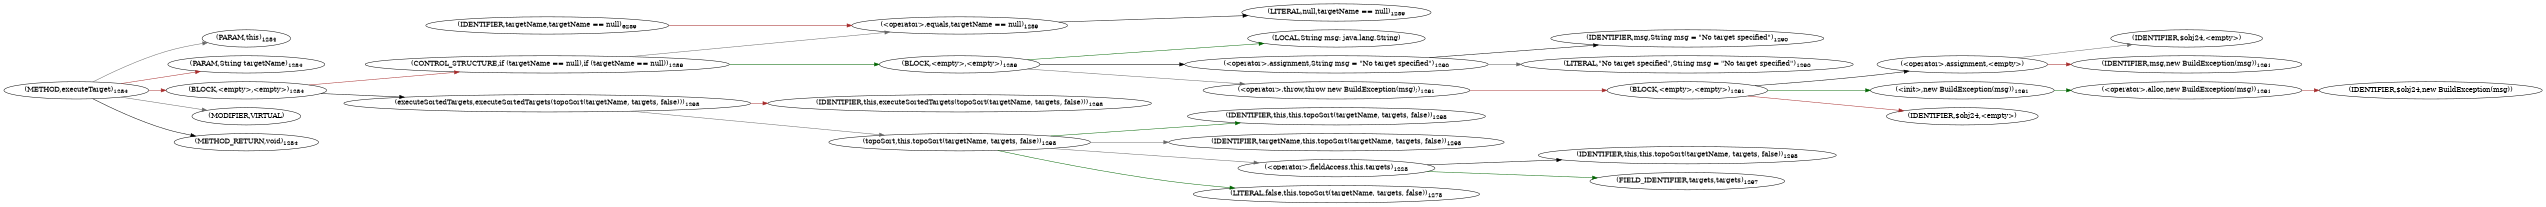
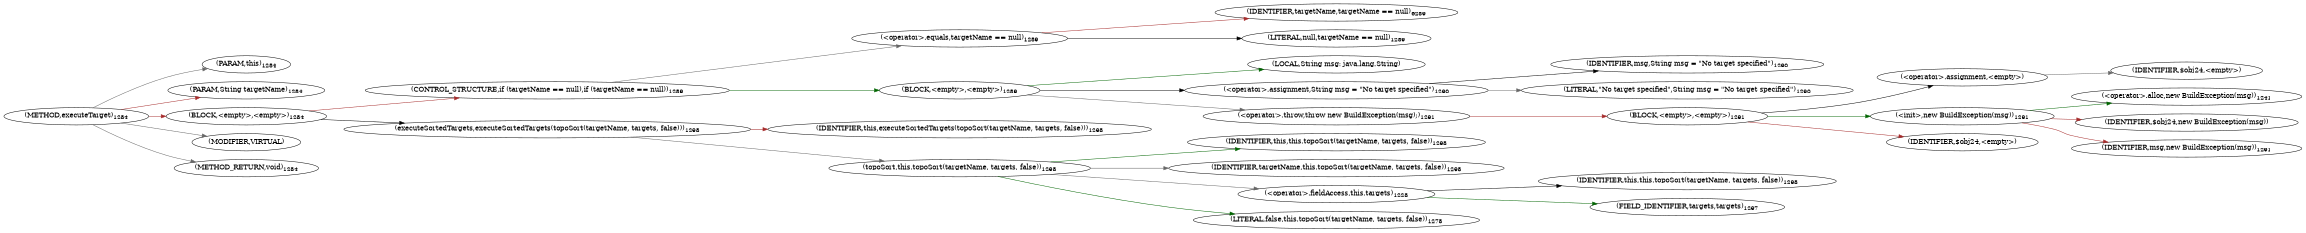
(758, 25) -> (1143, 26)
(2057, 64) -> (2063, 132)
(2264, 90) -> (2264, 96)
(2308, 90) -> (2064, 119)
(141, 120) -> (141, 146)
